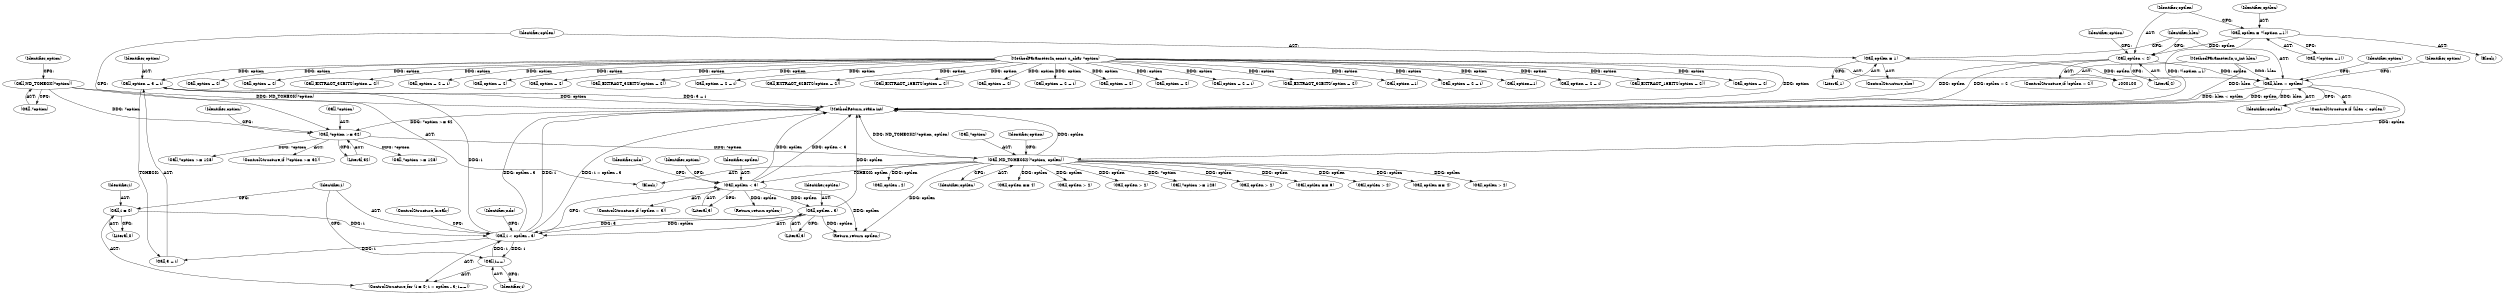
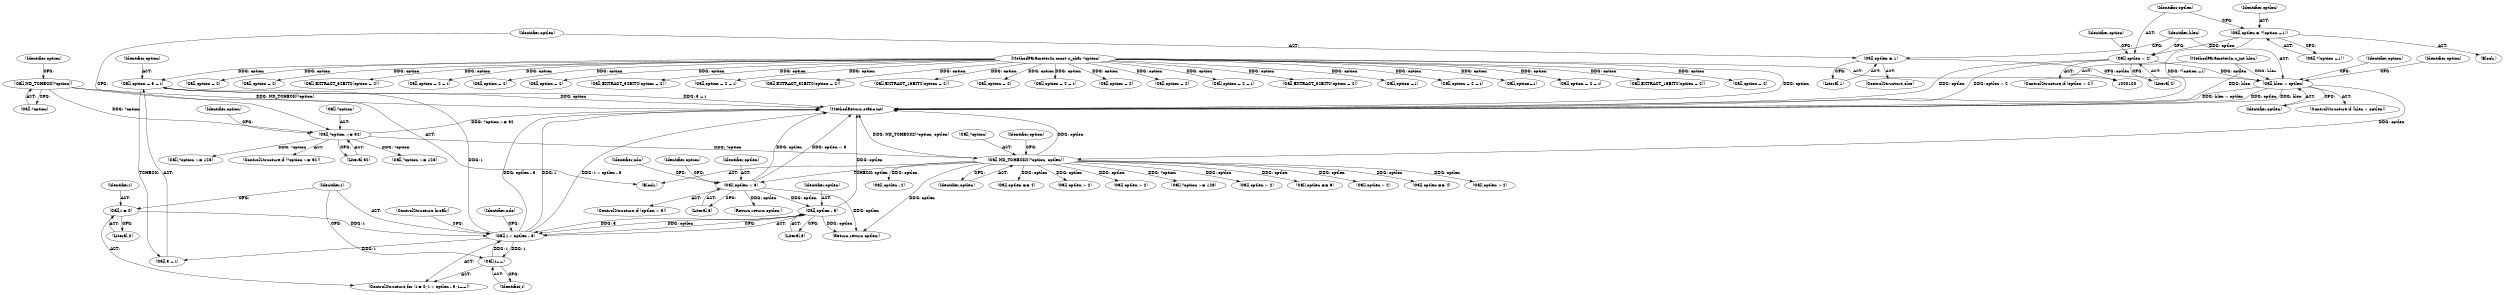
(2117, 71) -> (2117, 71)
(588, 112) -> (592, 113)
(620, 196) -> (673, 227)
